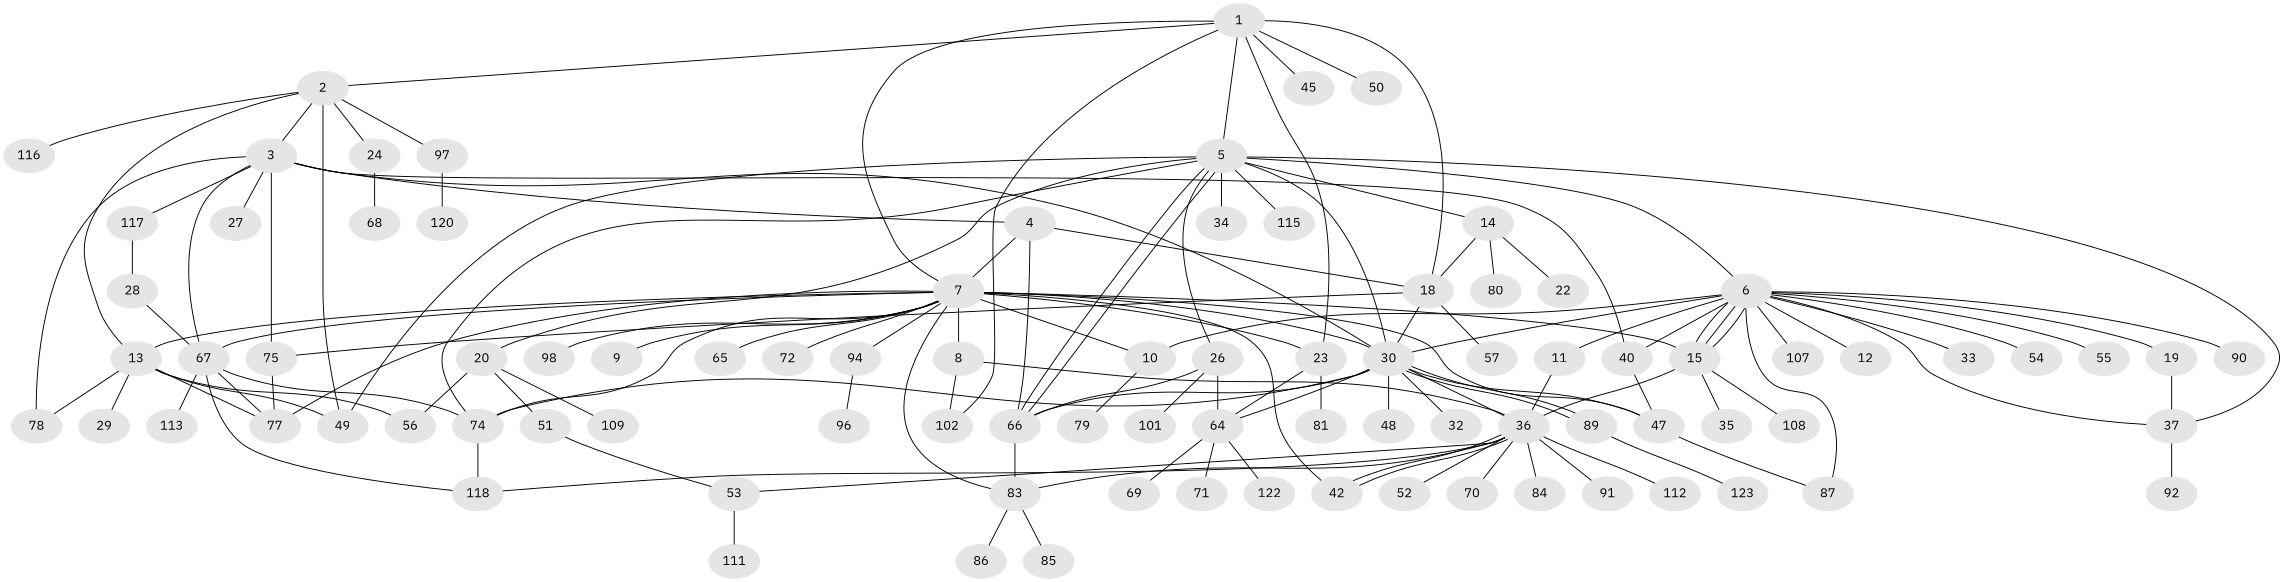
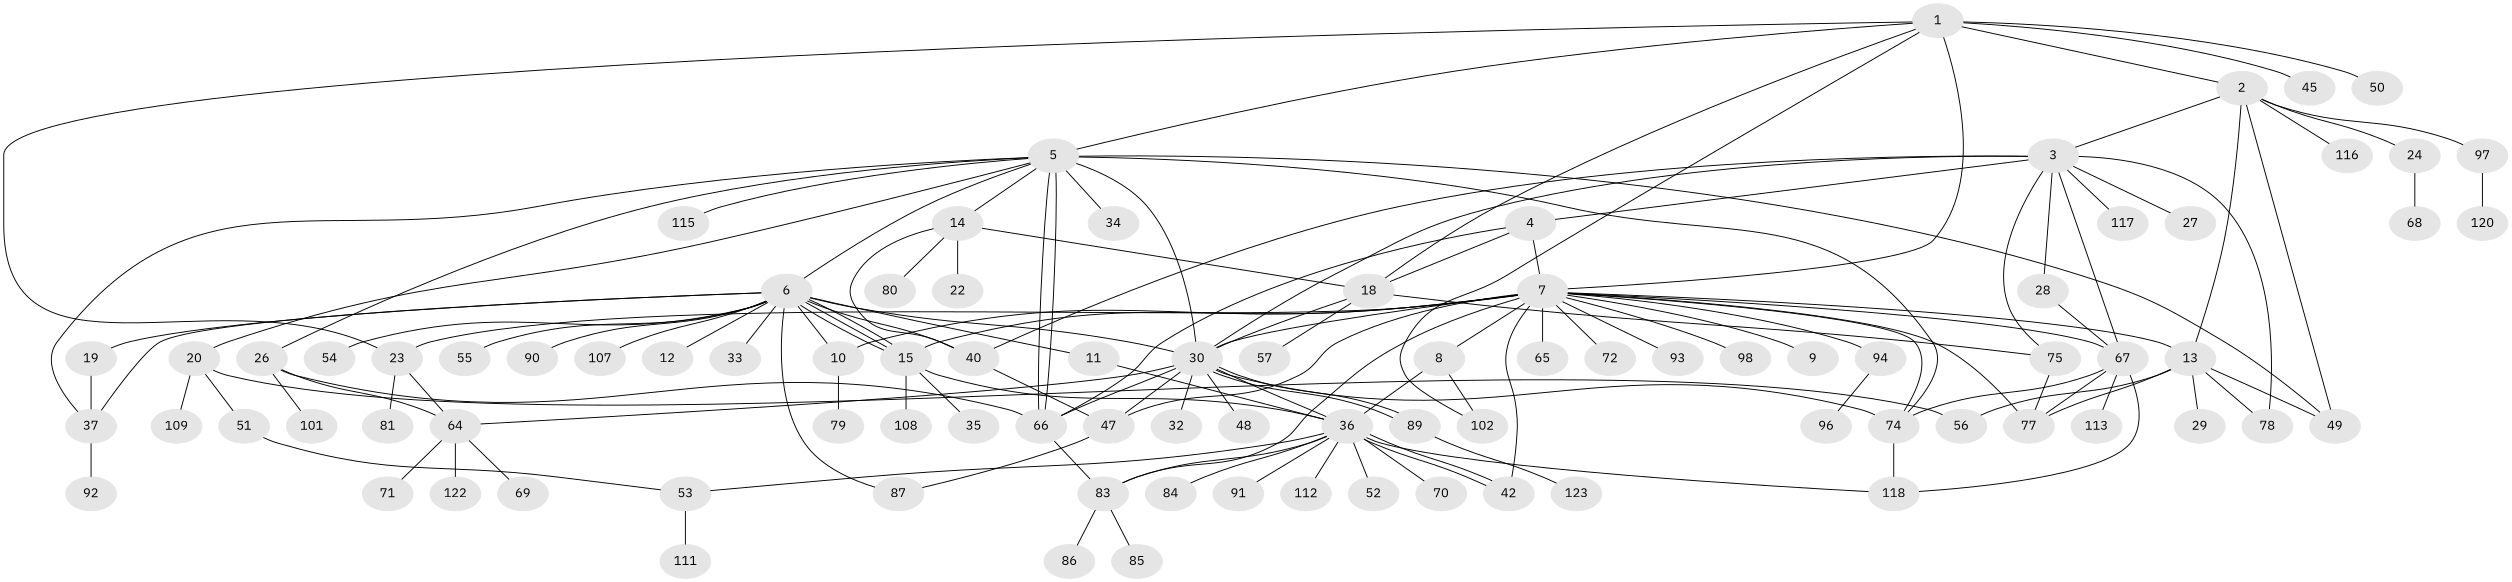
(132, 257) -> (2048, 223)
none -> (852, 299)
none -> (1678, 359)
